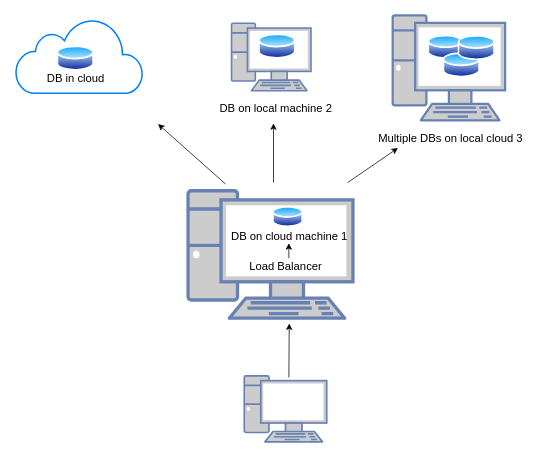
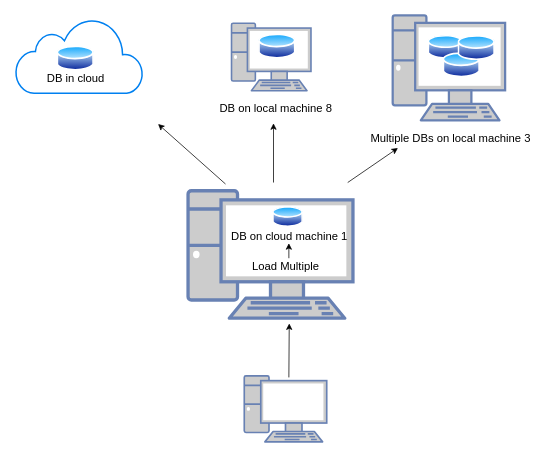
(276, 108) -> (276, 108)
(451, 138) -> (451, 138)
(286, 266) -> (286, 266)
